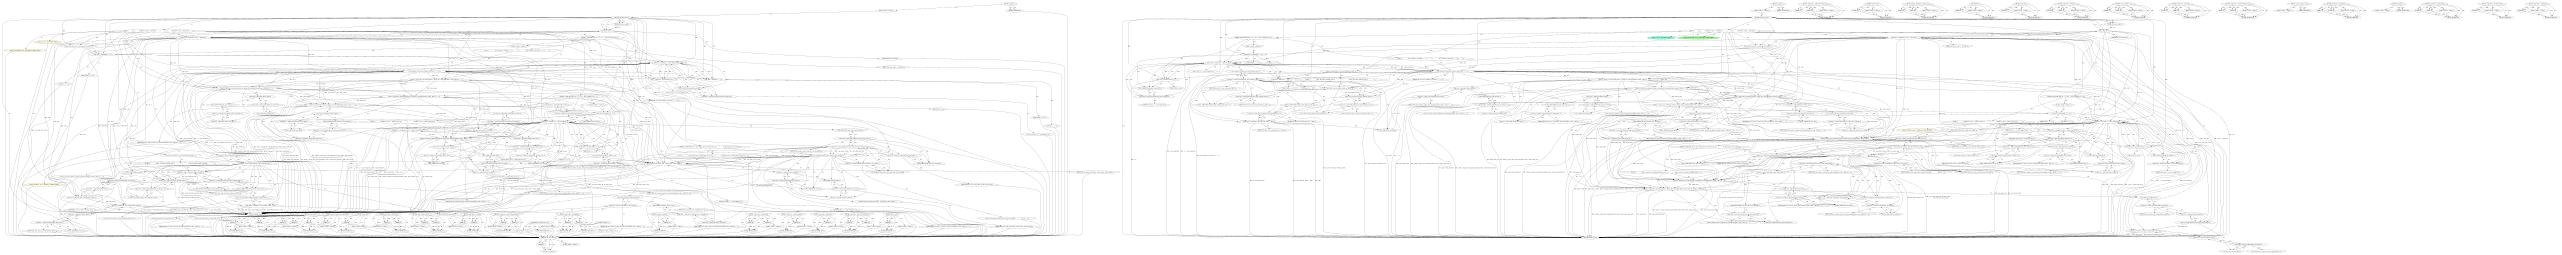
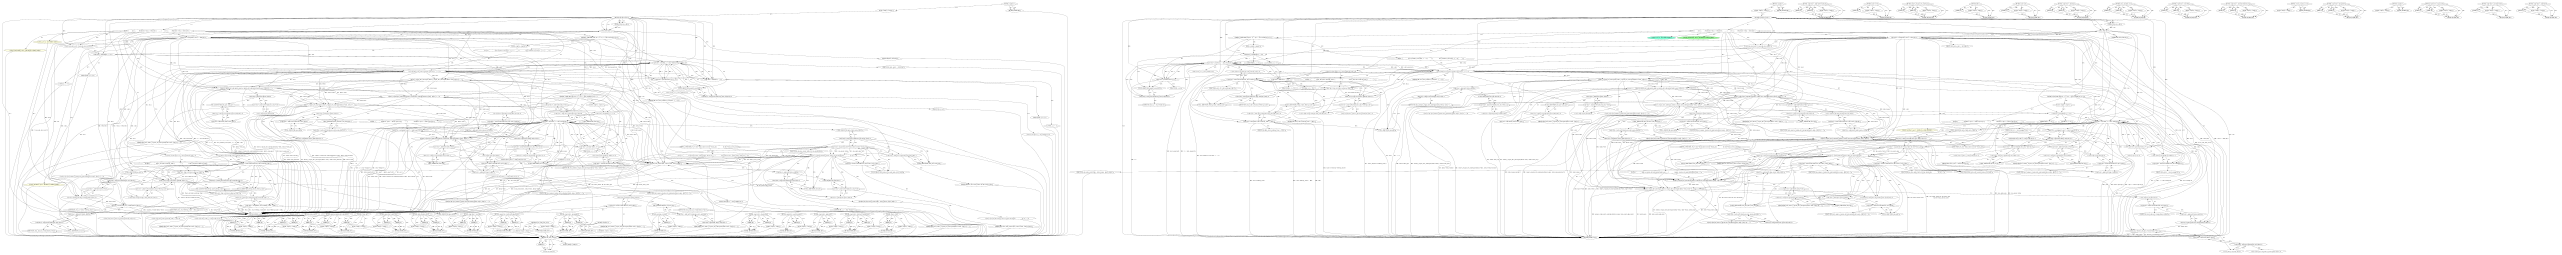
(868, 170) -> (1462, 171)
(1745, 210) -> (1763, 192)
